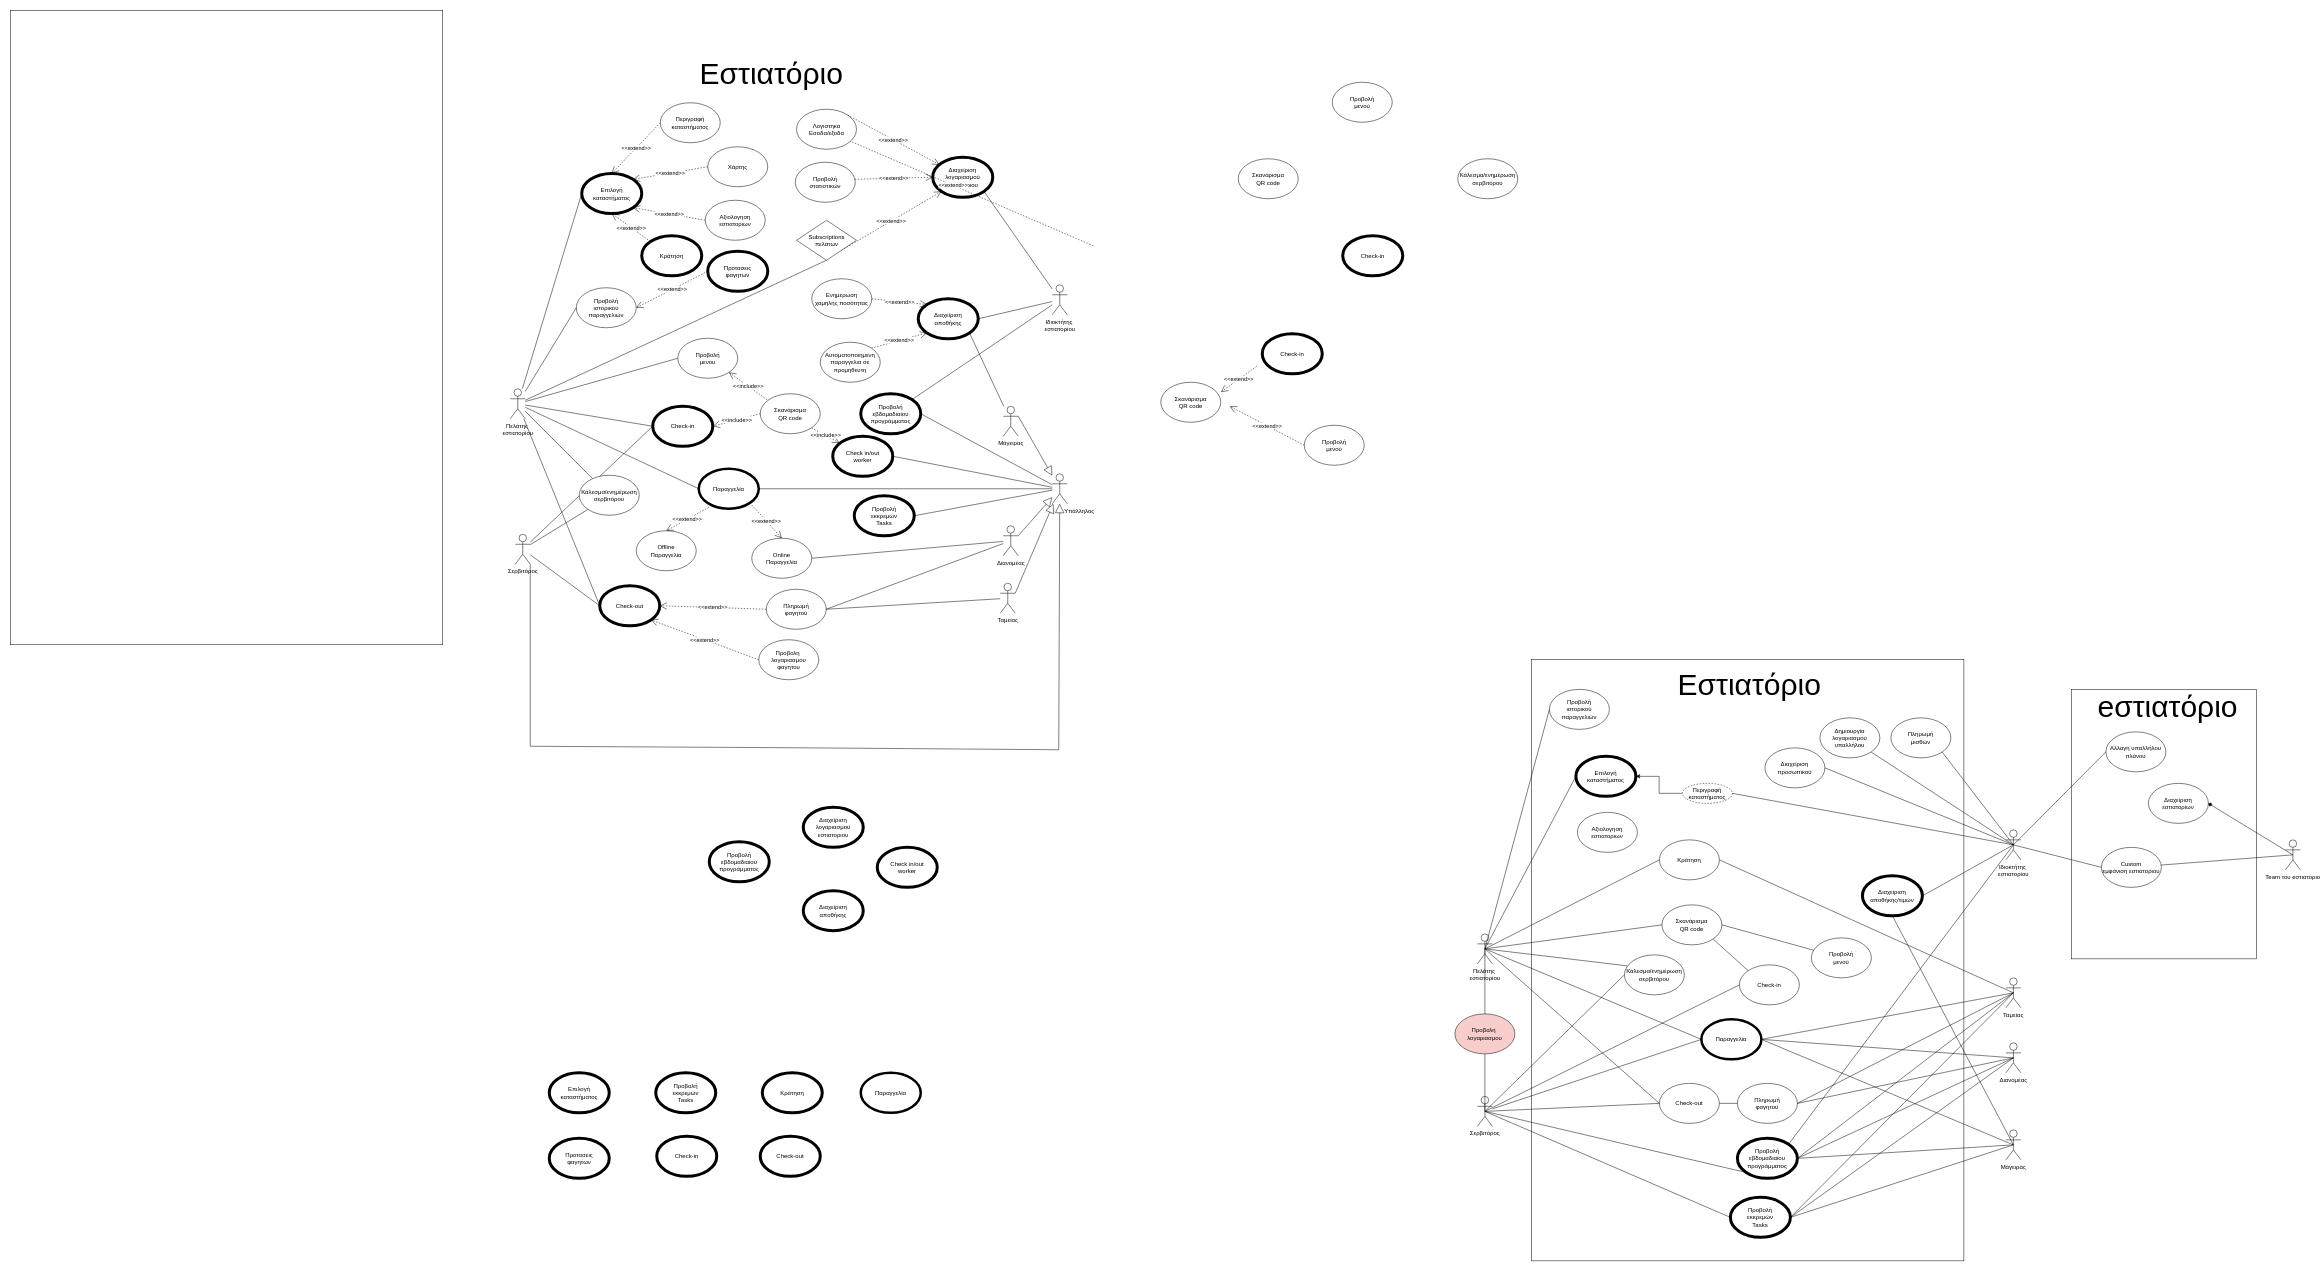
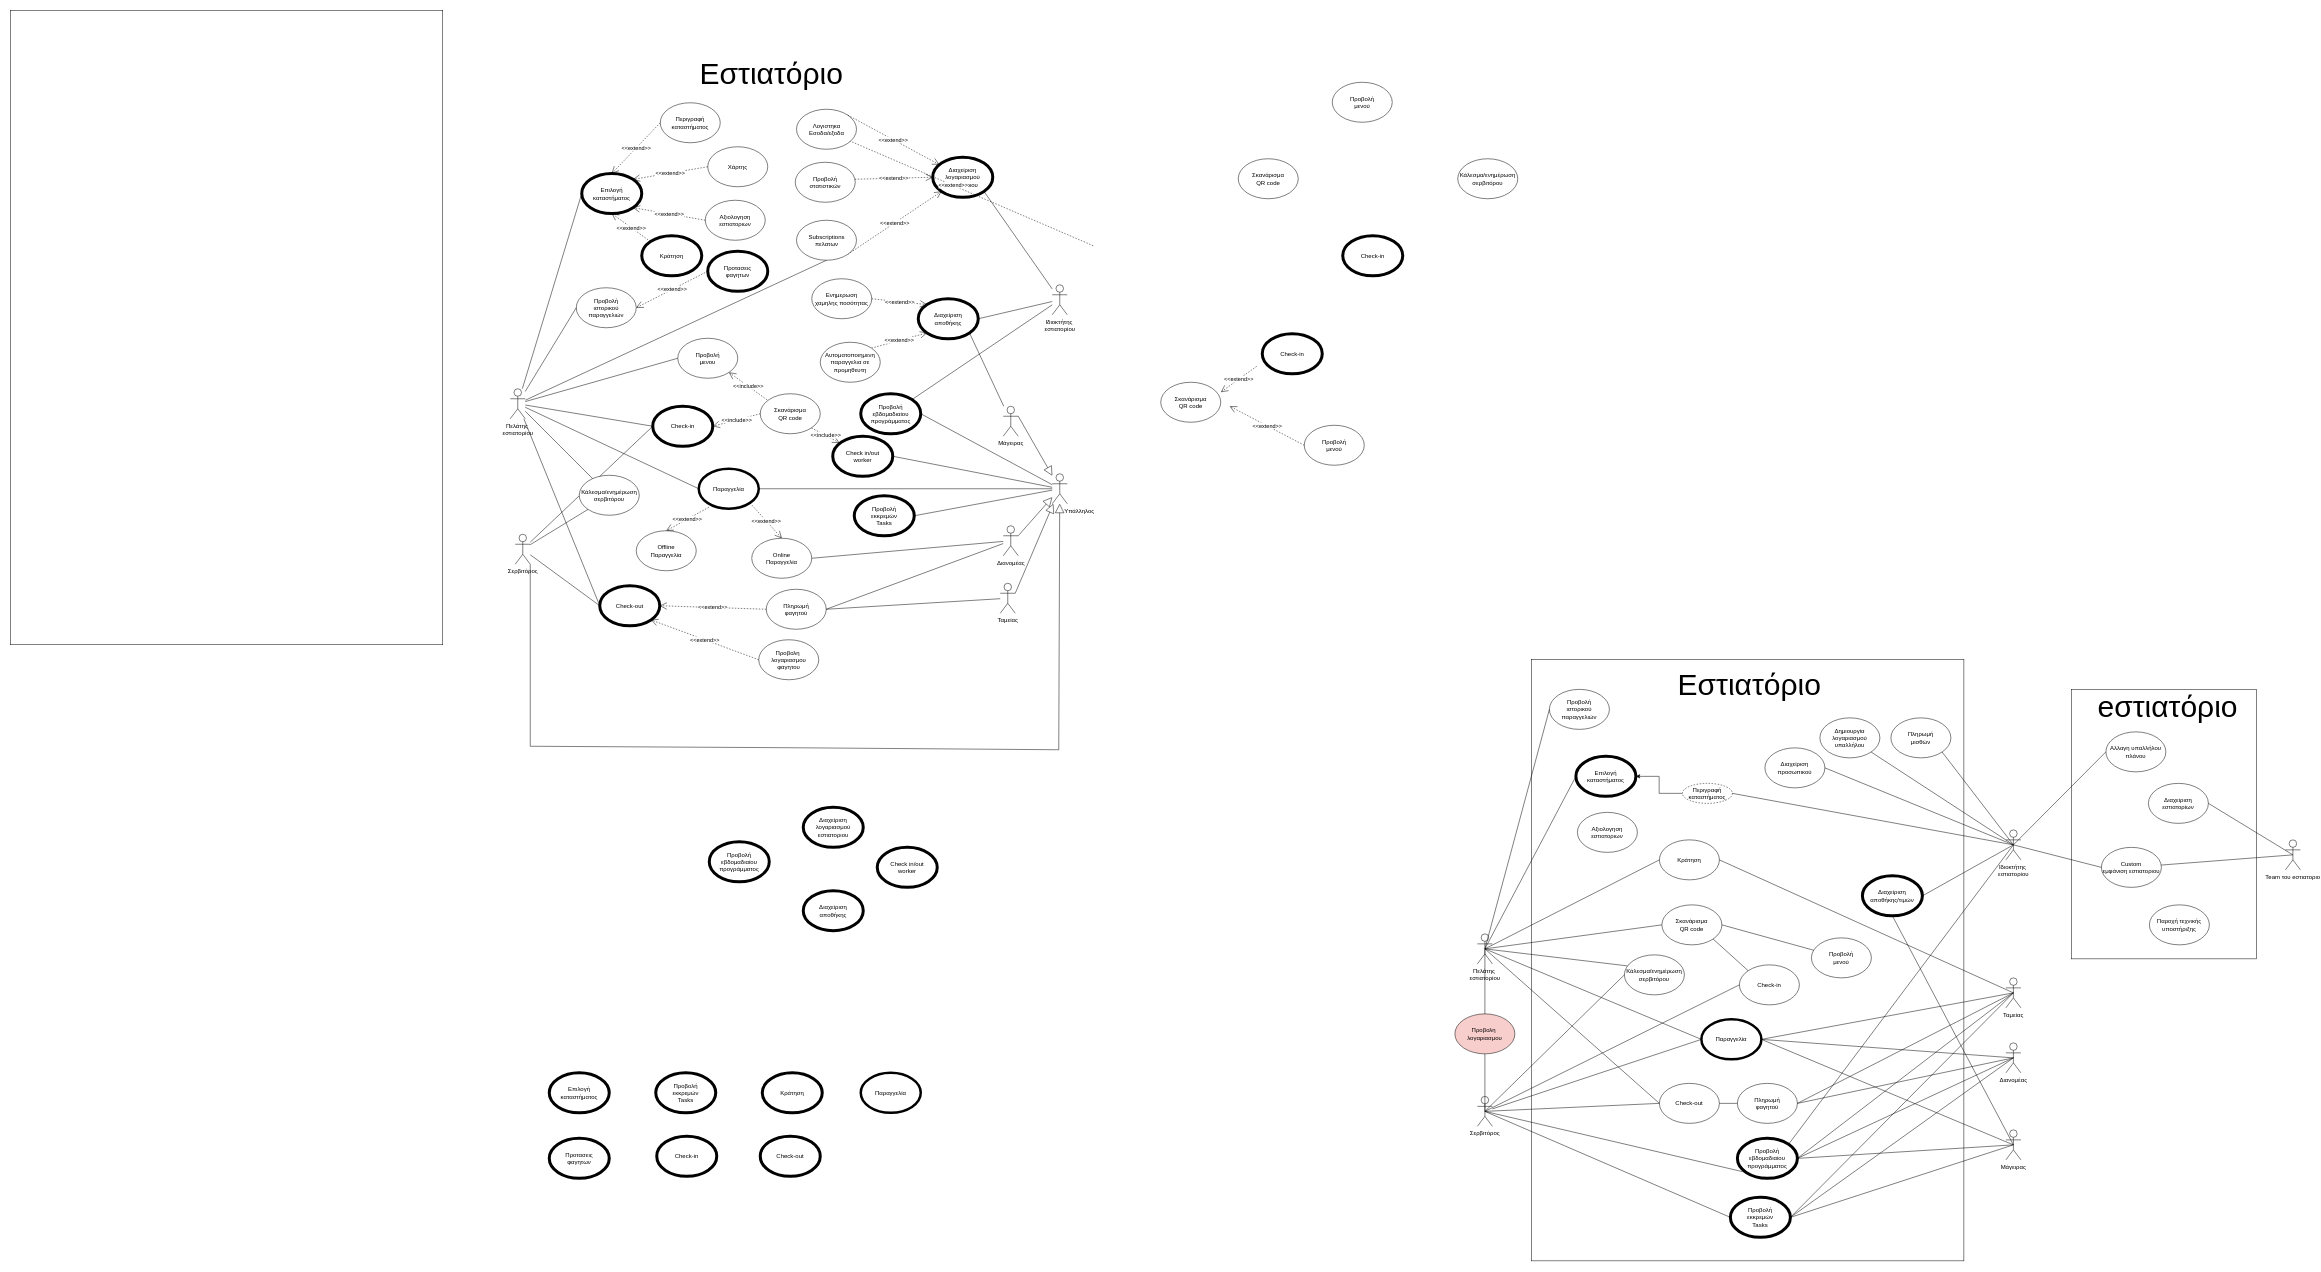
(827, 240) -> (827, 240)
(2213, 806) -> (2211, 805)
none -> (2179, 925)
